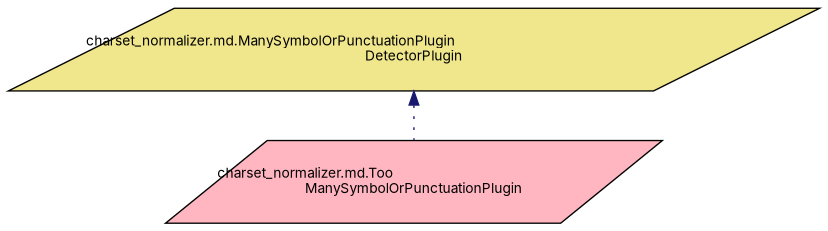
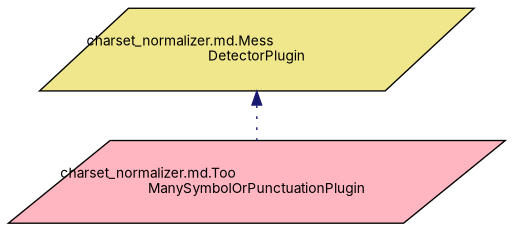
(414, 50) -> (257, 50)
